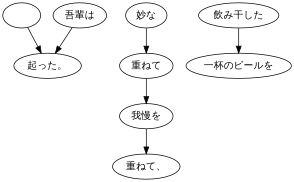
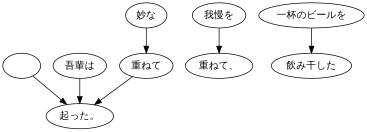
(239, 37) -> (312, 37)
(146, 88) -> (116, 88)
